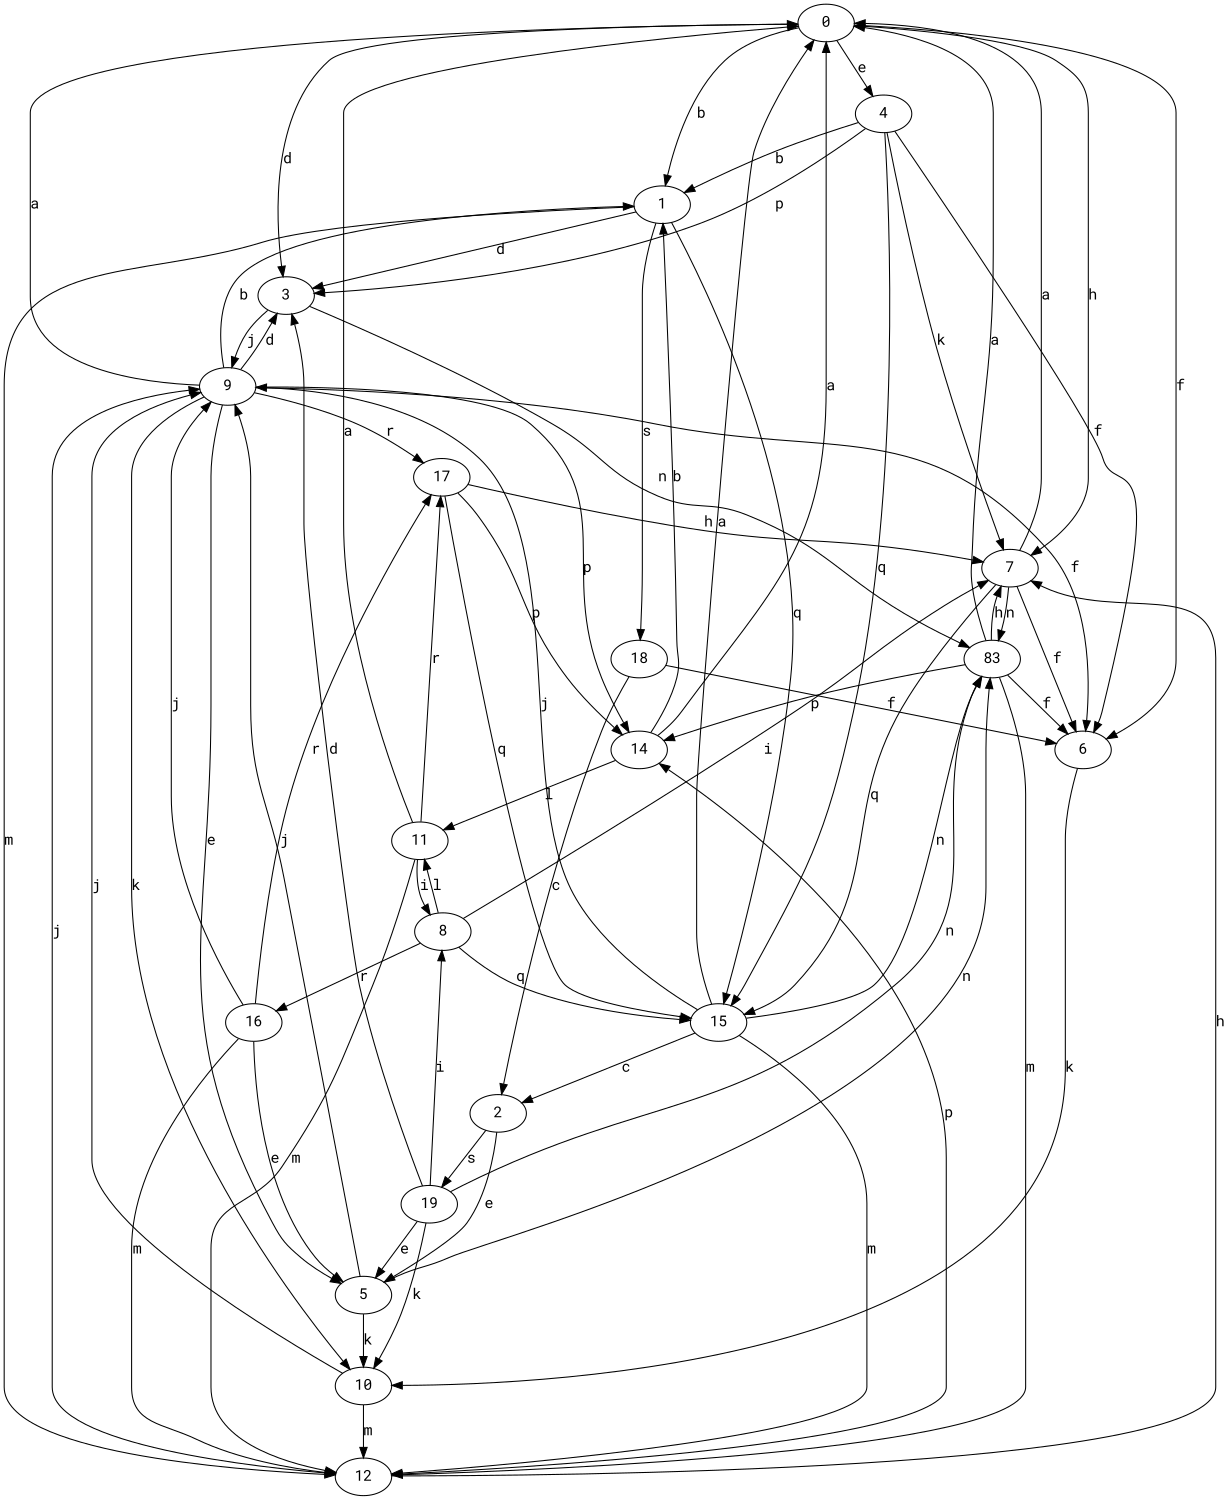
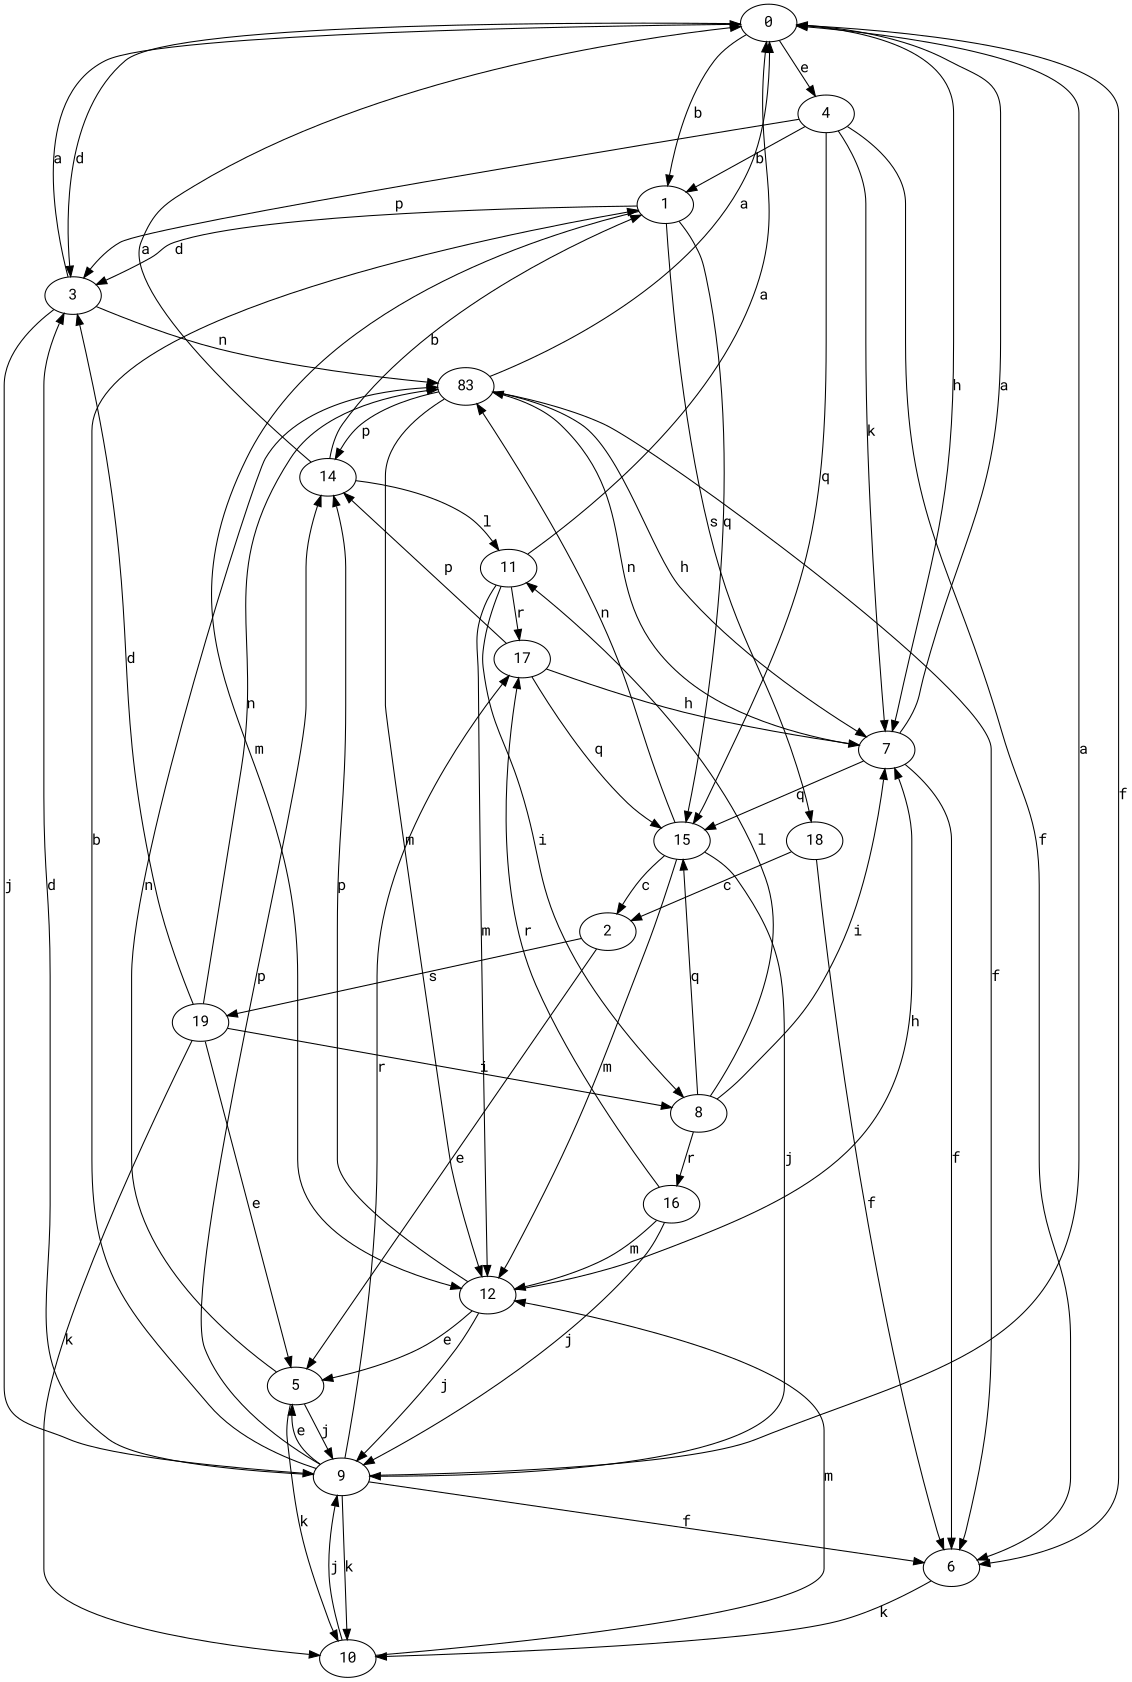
(717, 520) -> (107, 60)
(272, 1167) -> (407, 1354)
